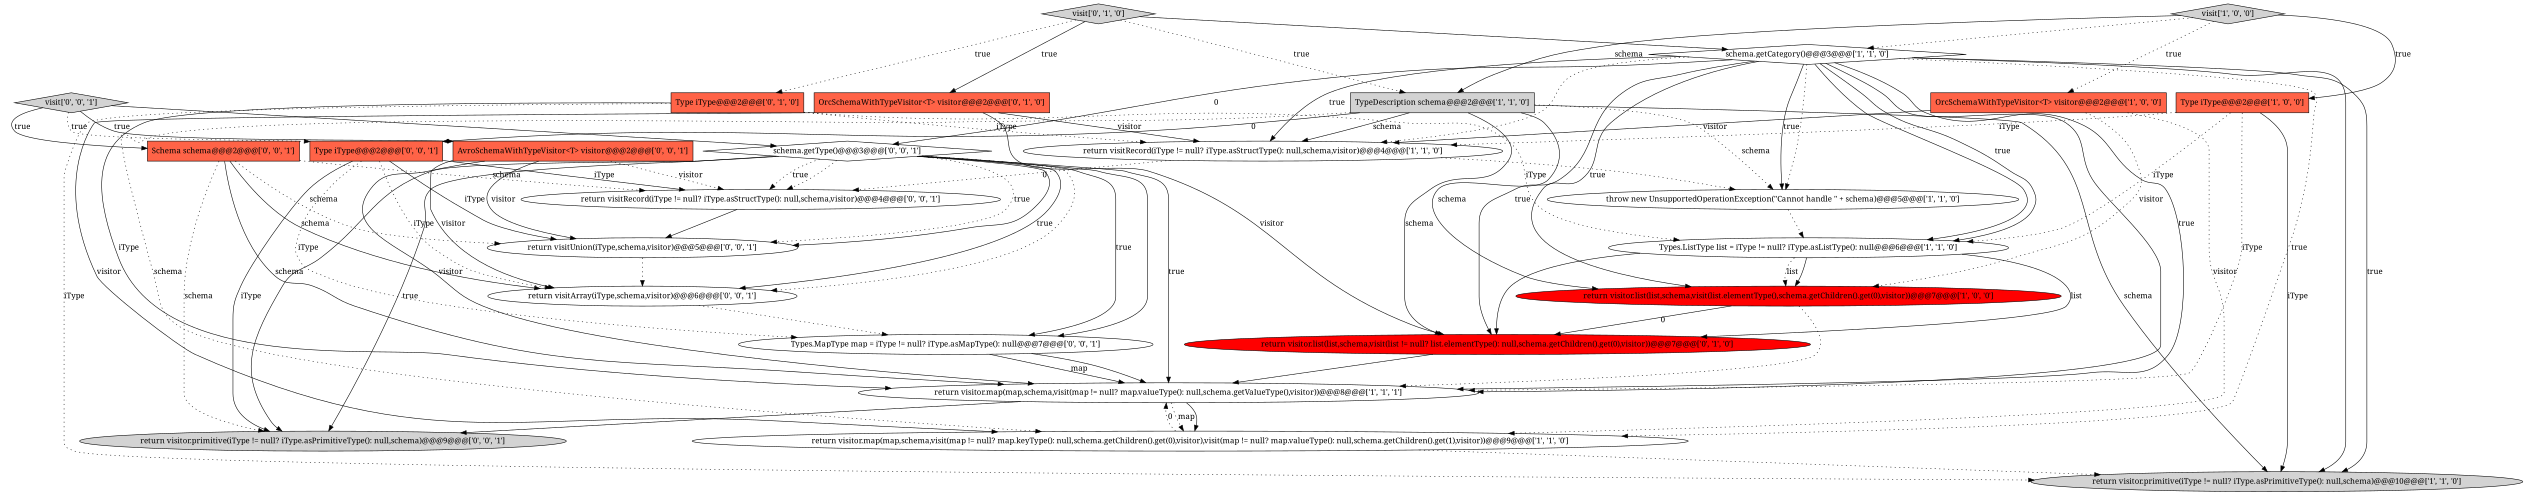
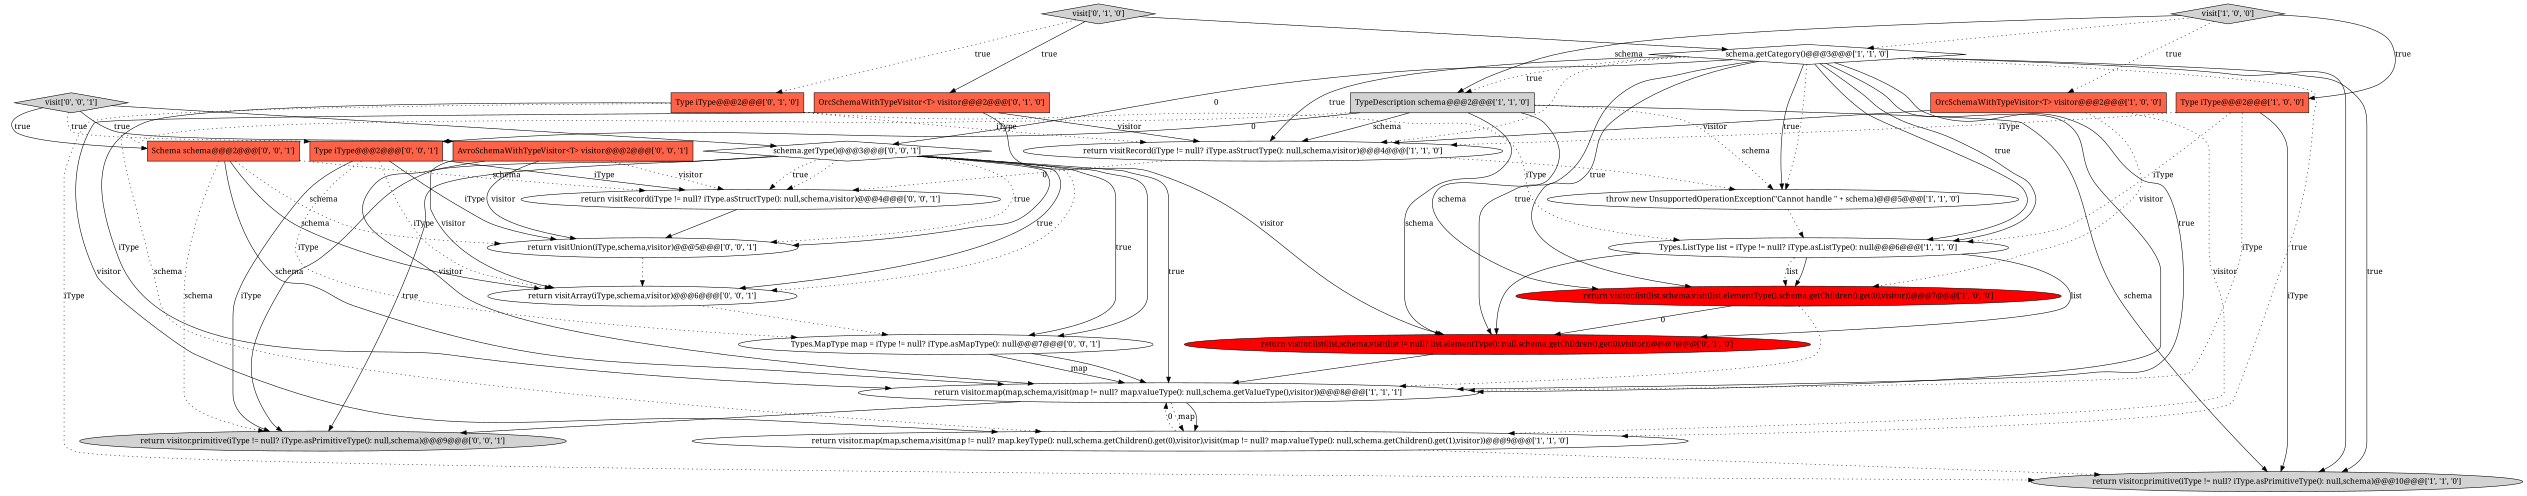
(1260, 56) -> (1545, 71)
